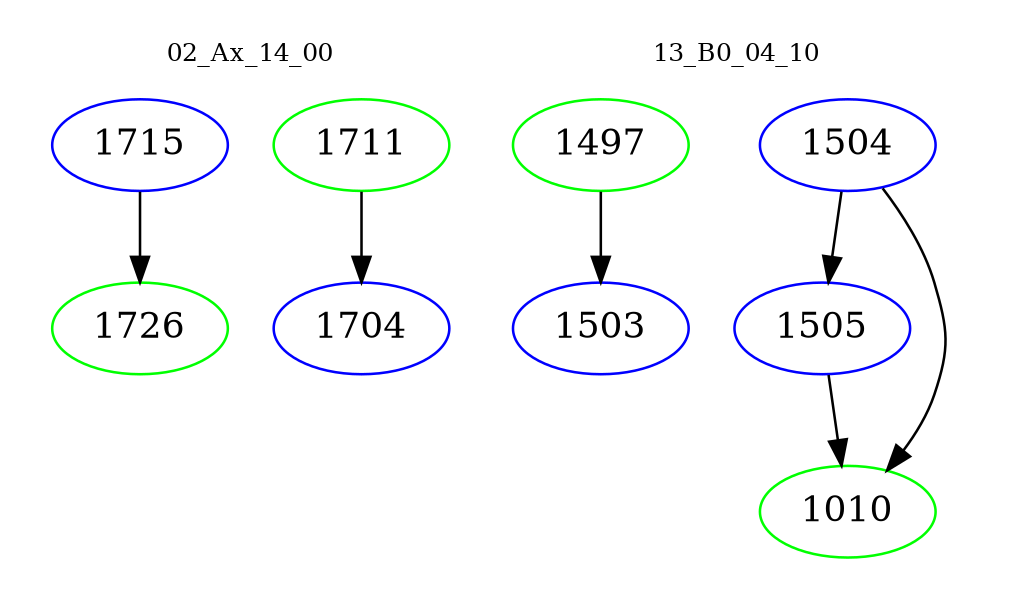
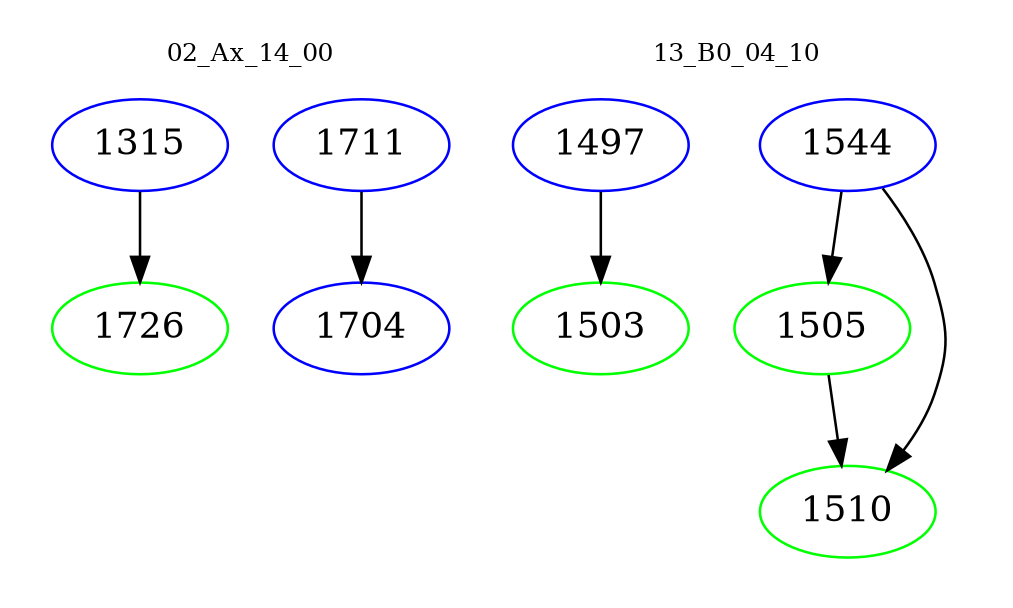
(140, 145) -> (140, 145)
(362, 145) -> (362, 145)
(601, 145) -> (601, 145)
(848, 145) -> (848, 145)
(601, 328) -> (601, 328)
(822, 328) -> (822, 328)
(848, 512) -> (848, 512)
